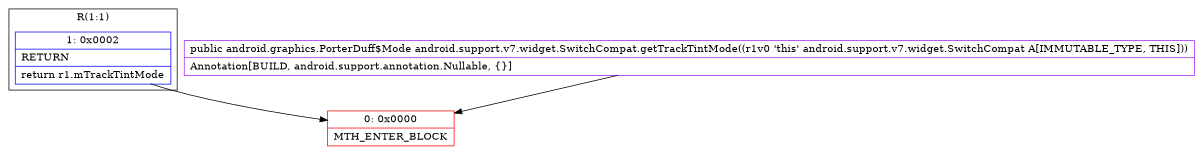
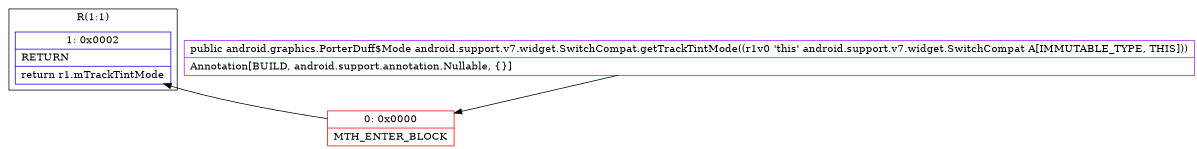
(235, 105) -> (249, 105)
